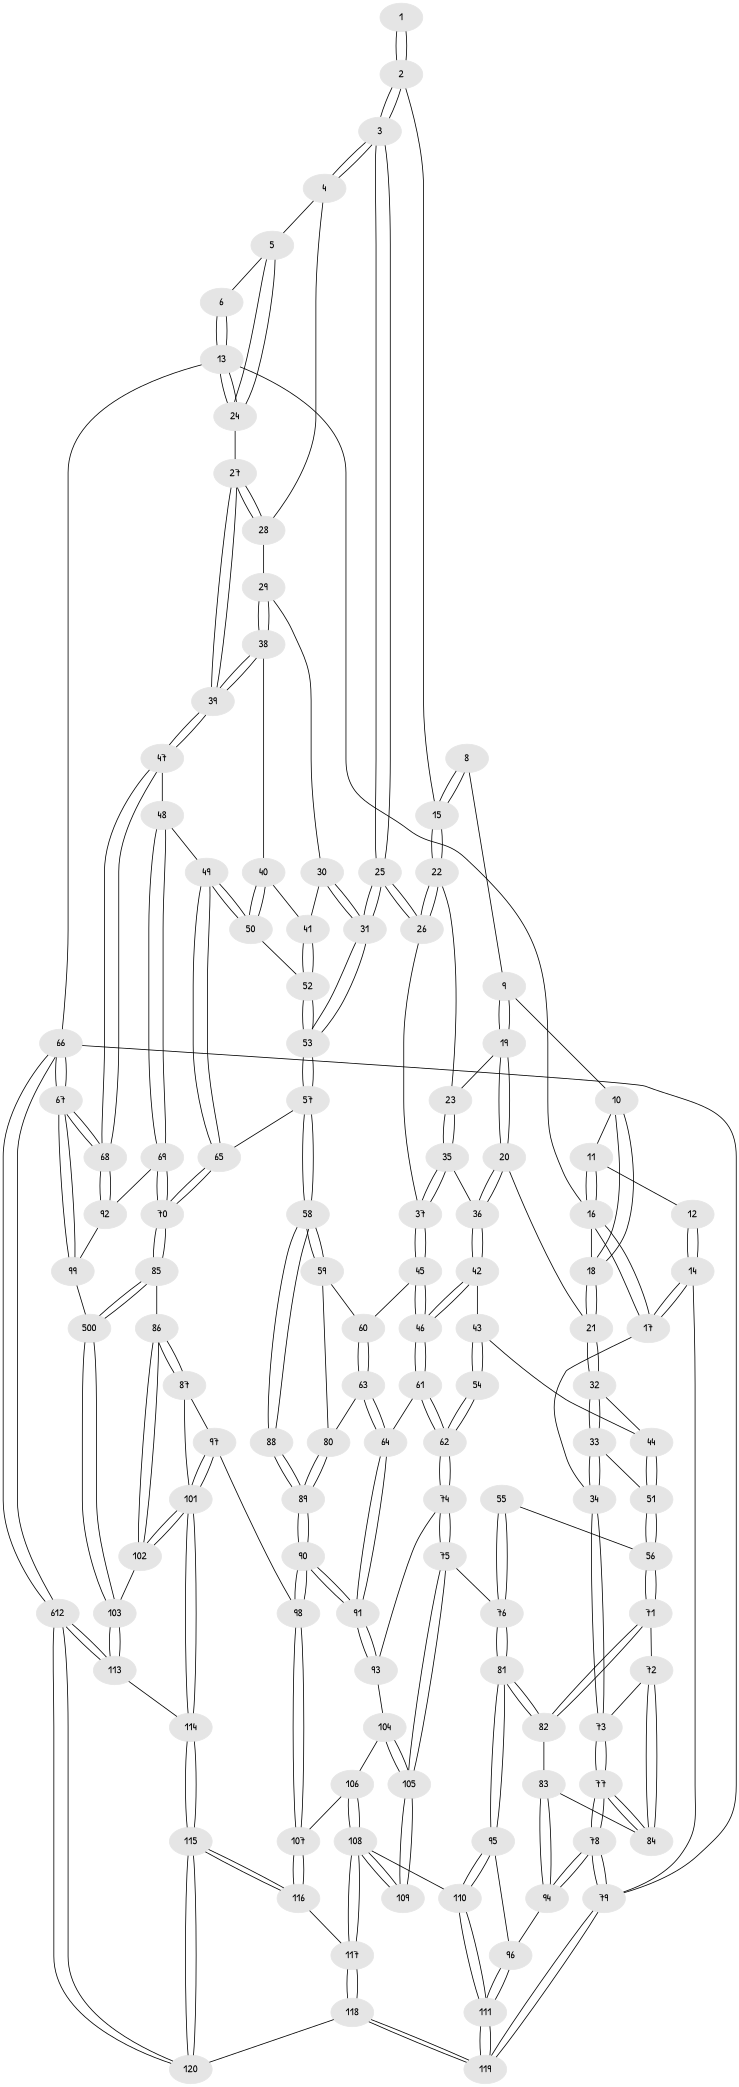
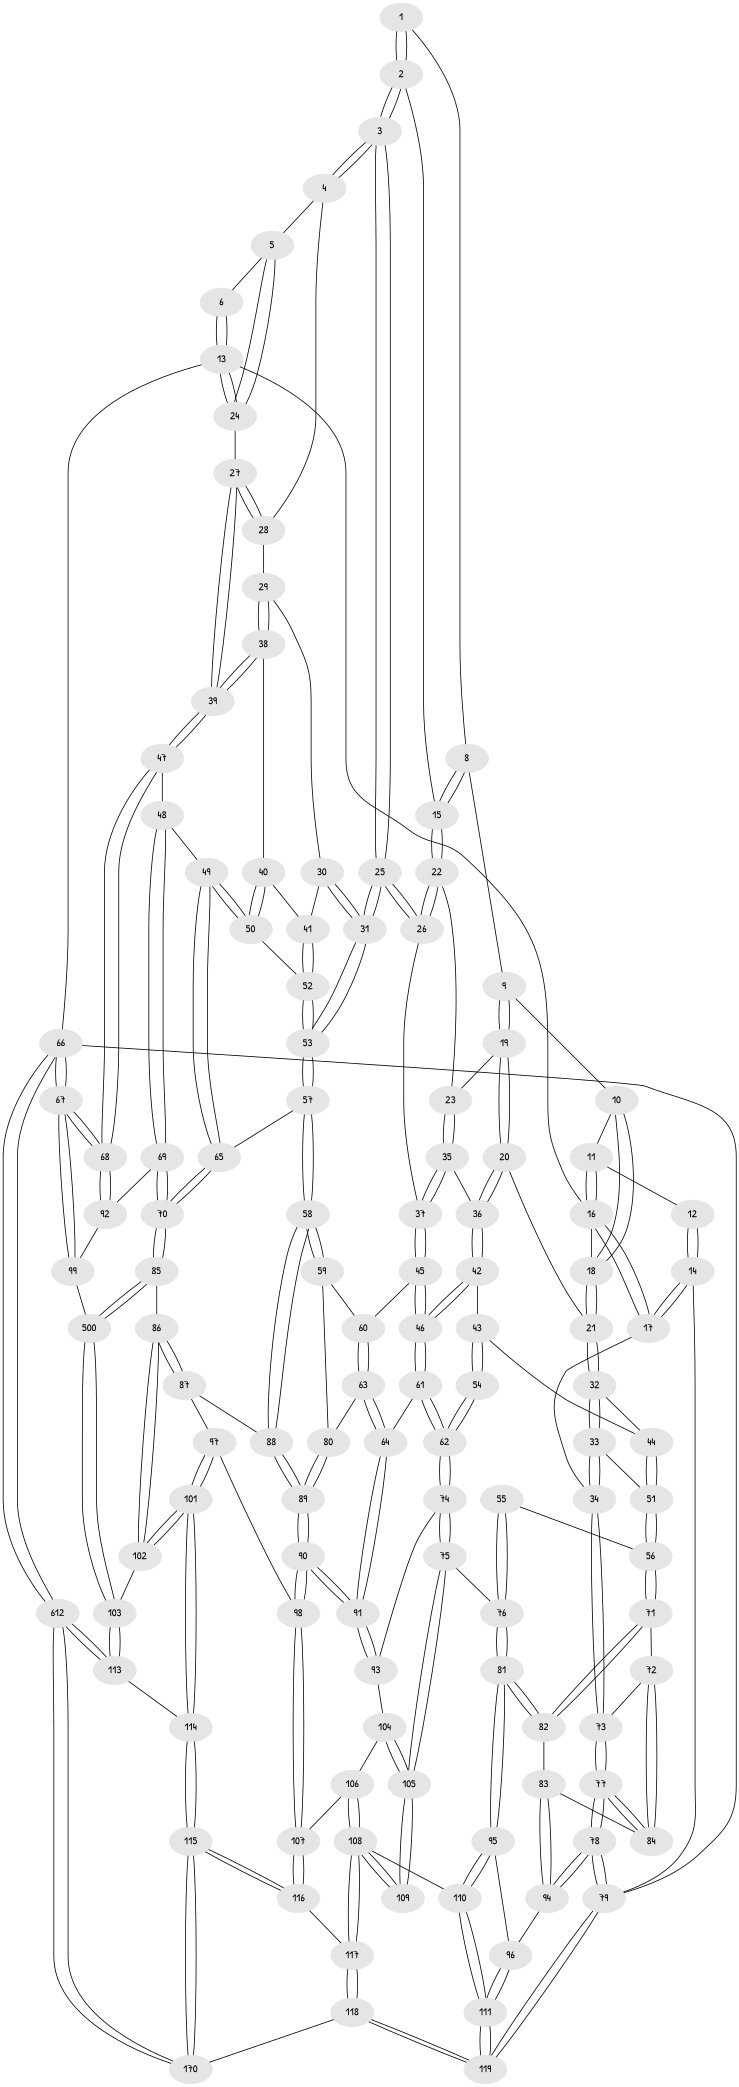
none -> (460, 381)
(185, 1442) -> (228, 1414)
(191, 2069) -> (191, 2069)
